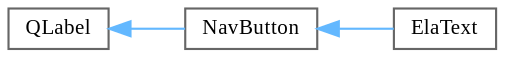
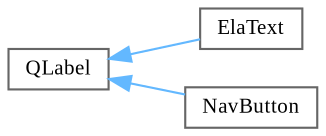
(366, 29) -> (165, 47)
